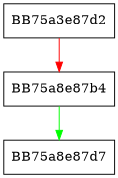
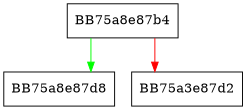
(59, 50) -> (155, 50)
(59, 157) -> (59, 89)
